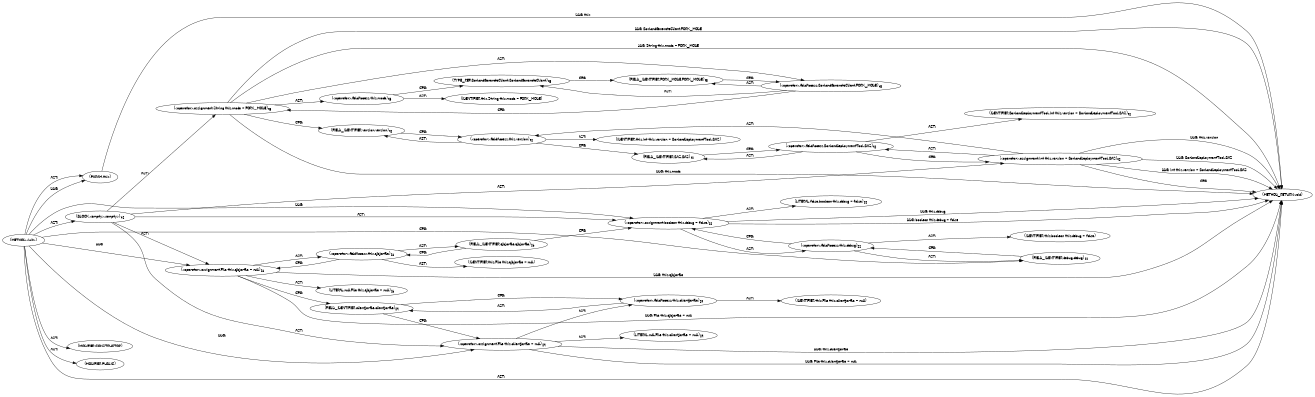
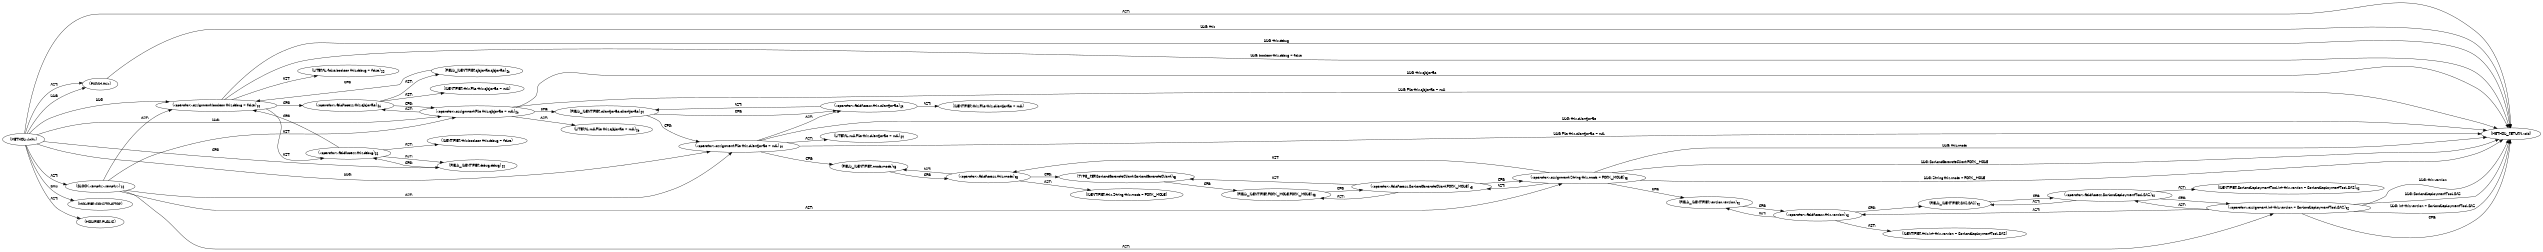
none -> (869, 167)
(438, 253) -> (288, 106)
(55, 338) -> (55, 186)
